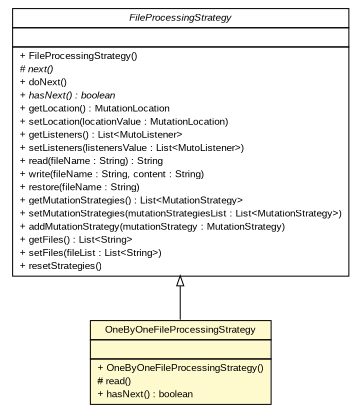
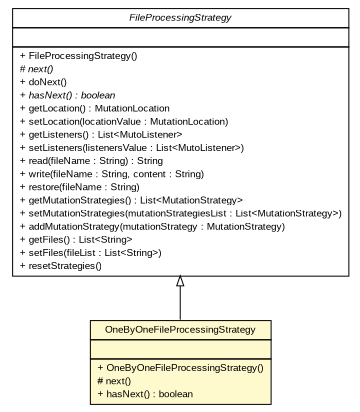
(115, 381) -> (115, 381)
